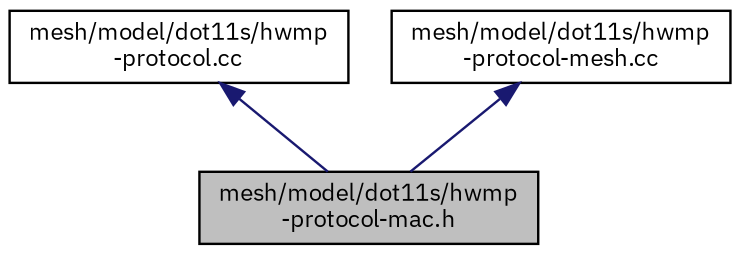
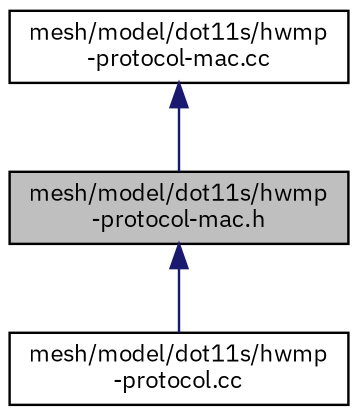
(561, 47) -> (179, 47)
(283, 135) -> (179, 301)
